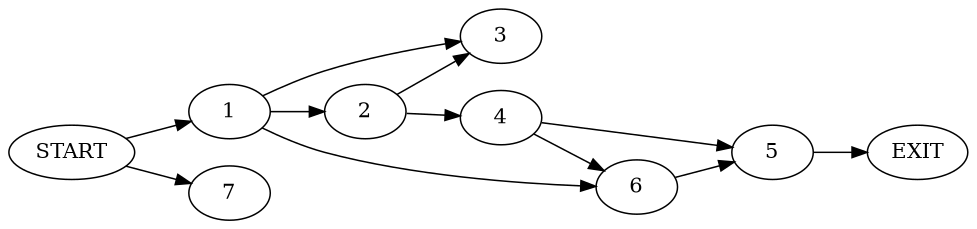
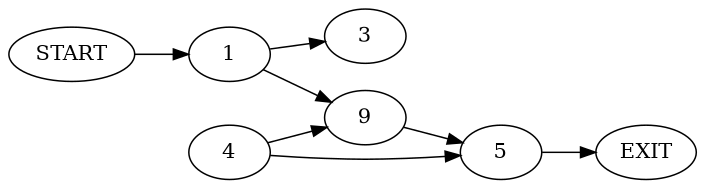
(365, 112) -> none
(637, 187) -> (365, 118)
(230, 193) -> none
